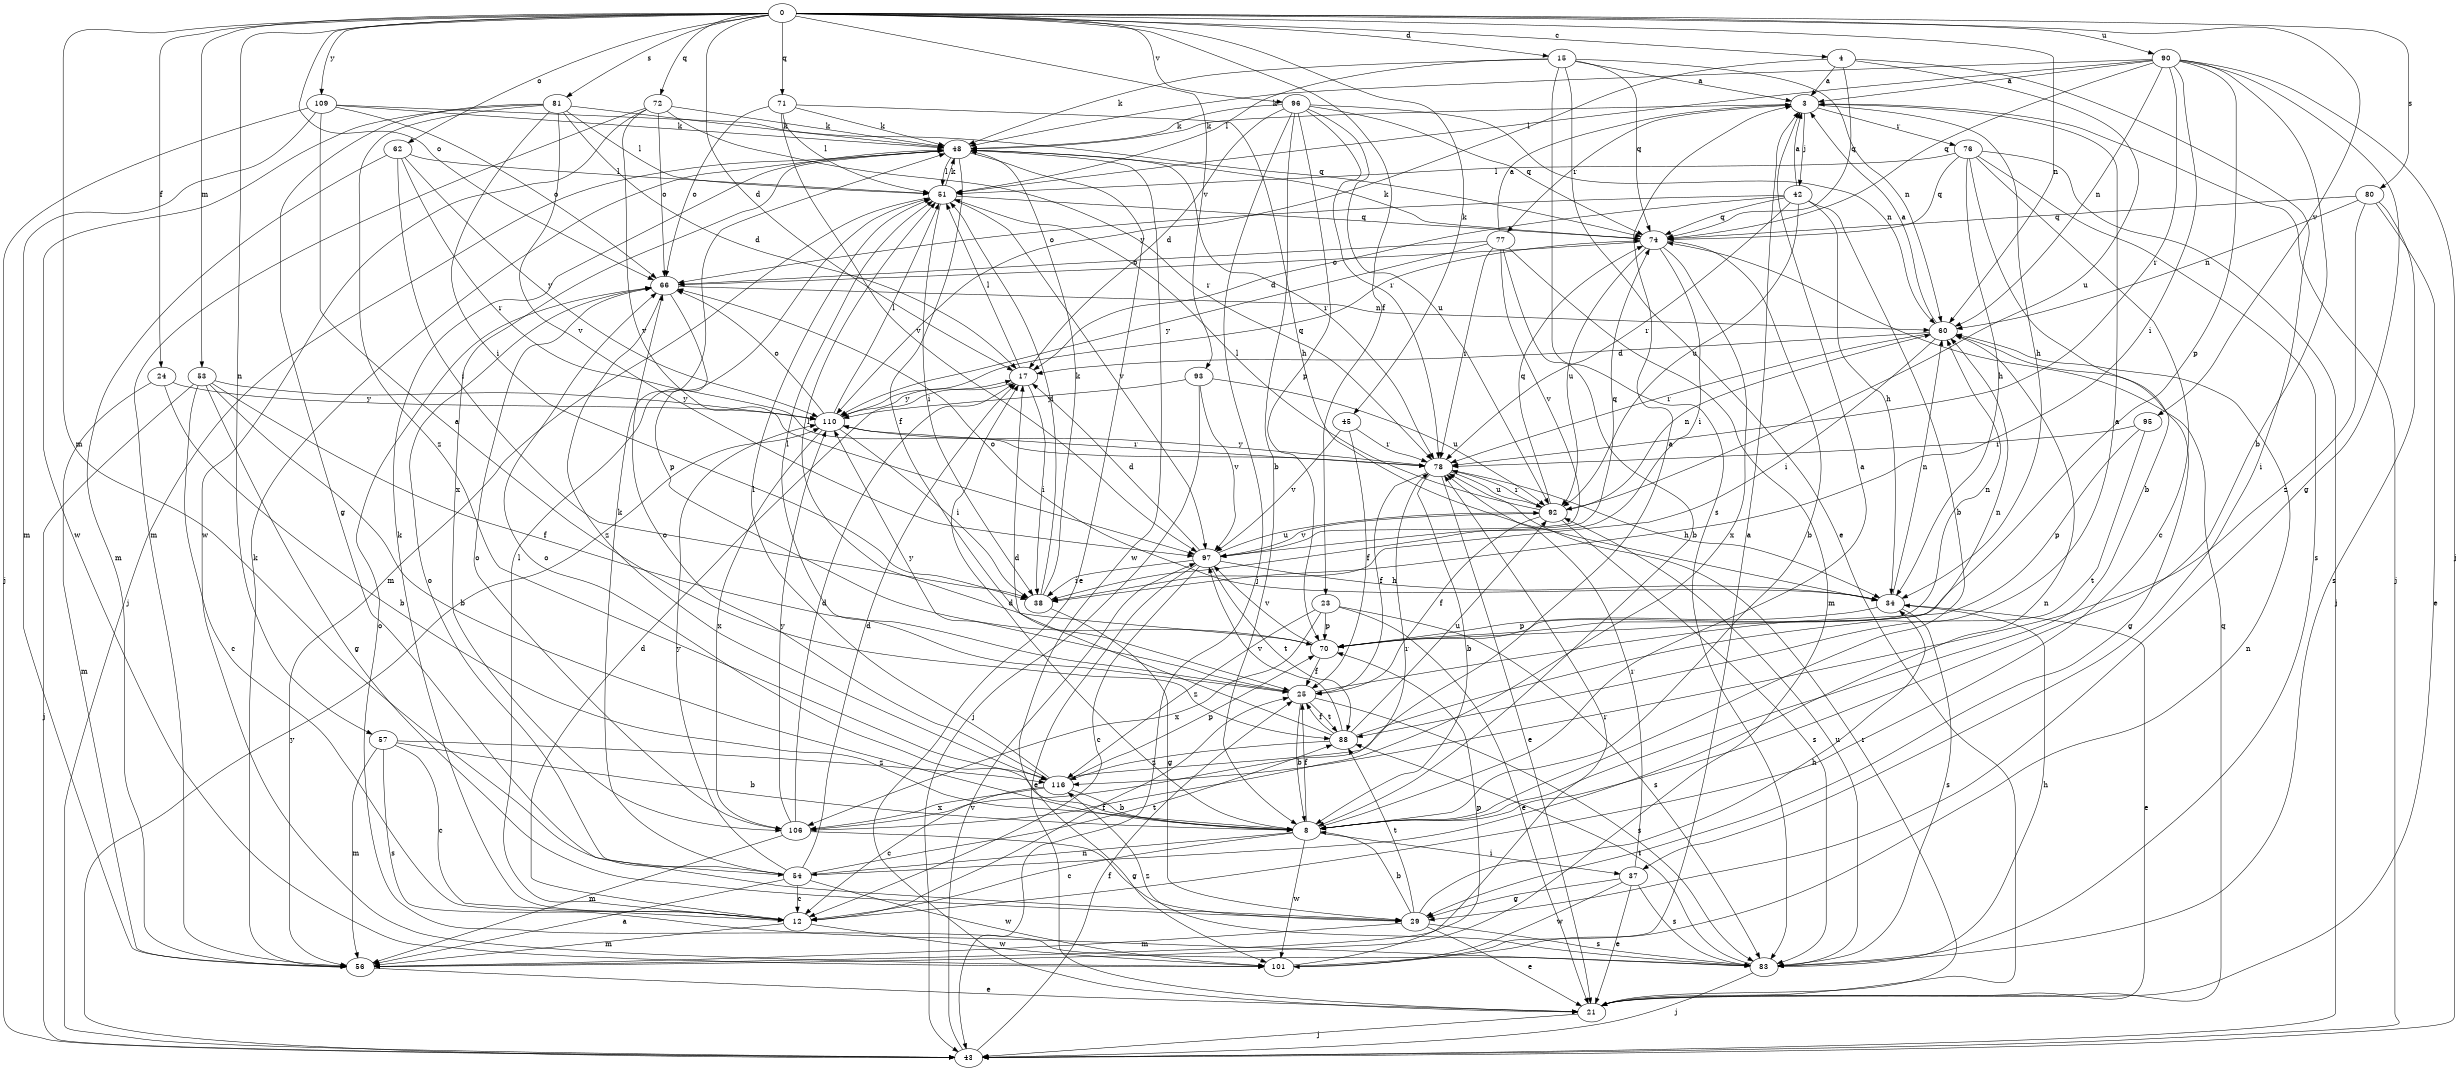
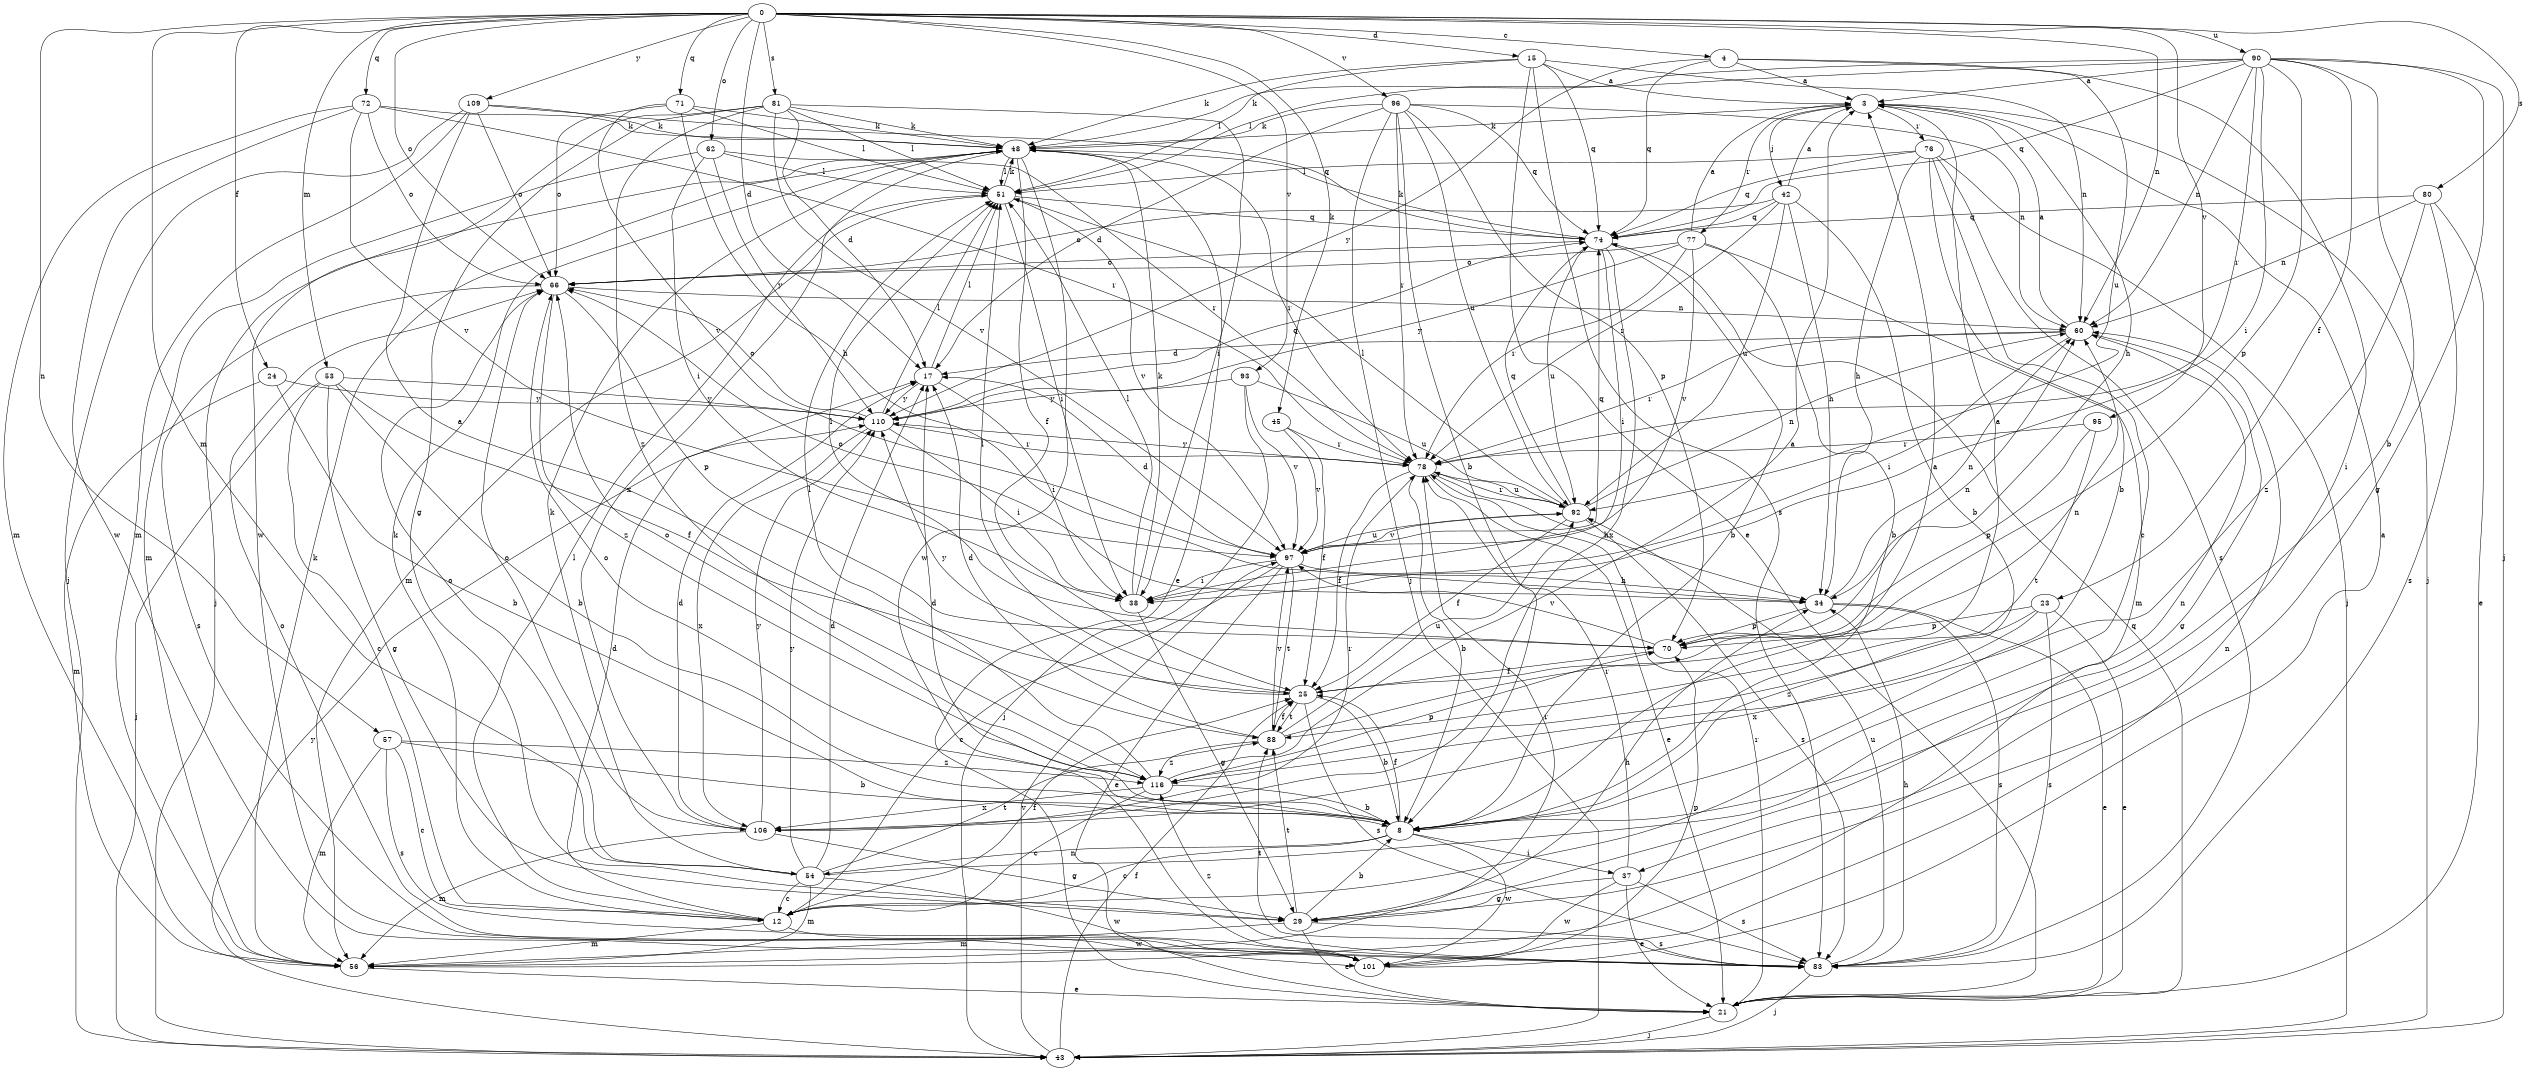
(1321, 98) -> (2302, 347)
(1381, 252) -> none
(625, 922) -> (811, 922)
none -> (440, 923)
